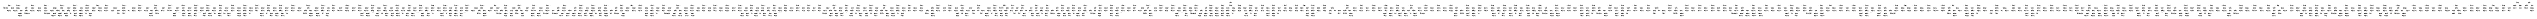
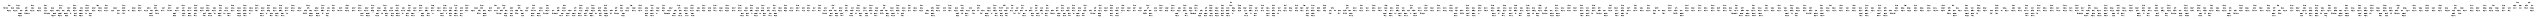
none -> (2453, 16)
